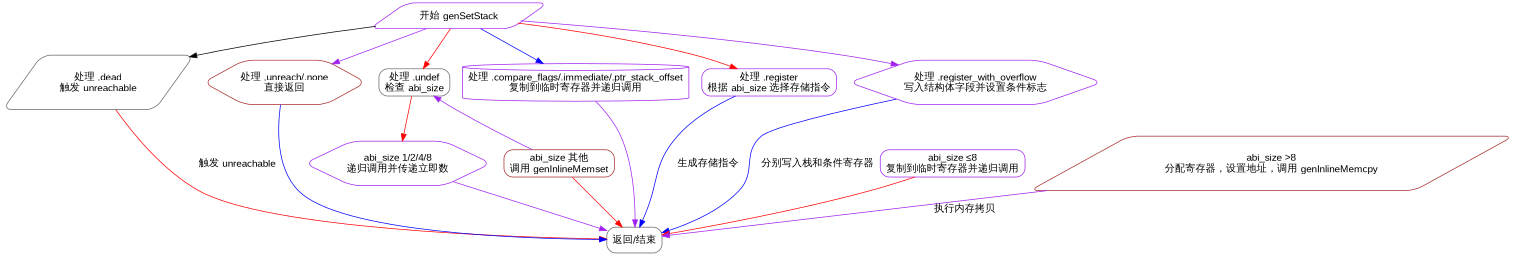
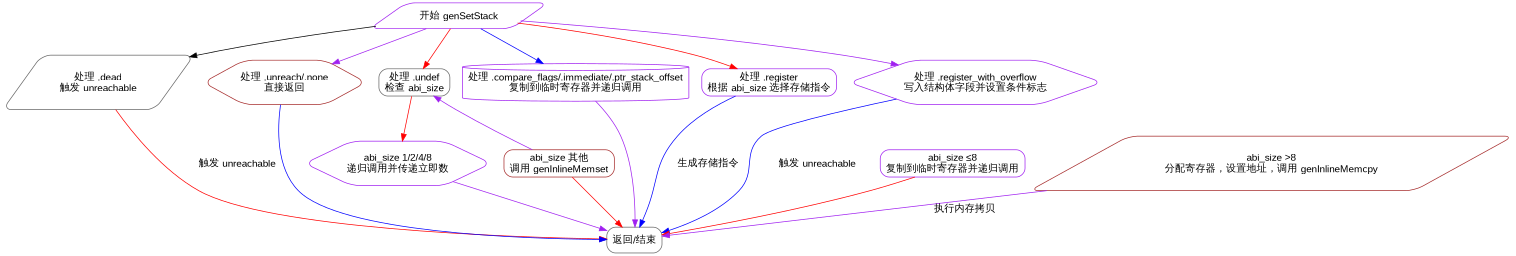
(818, 163) -> (818, 163)
